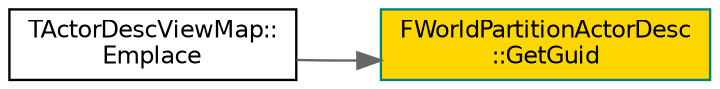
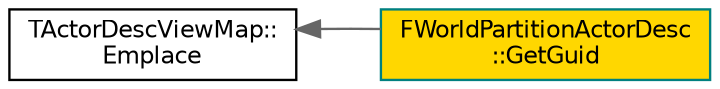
(327, 60) -> (351, 29)
